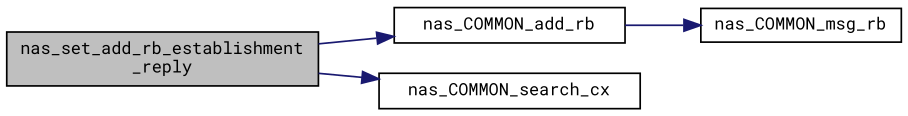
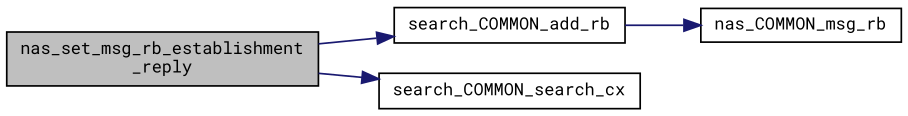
(510, 25) -> (510, 25)
(163, 59) -> (163, 59)
(510, 91) -> (510, 91)
